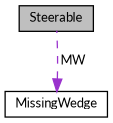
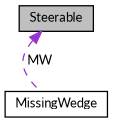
(58, 55) -> (24, 68)
